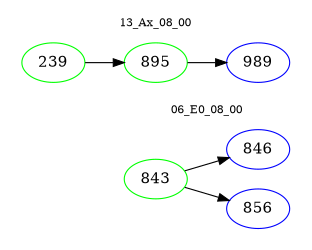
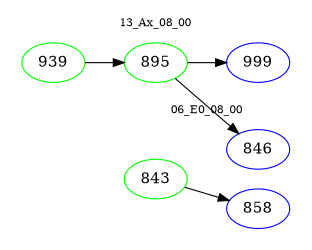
(53, 63) -> (53, 63)
(258, 63) -> (258, 63)
(202, 166) -> (208, 107)
(258, 209) -> (258, 209)
